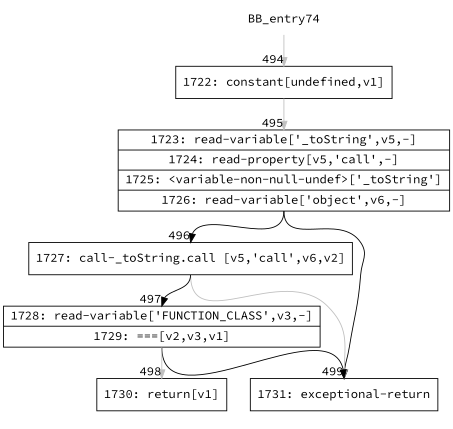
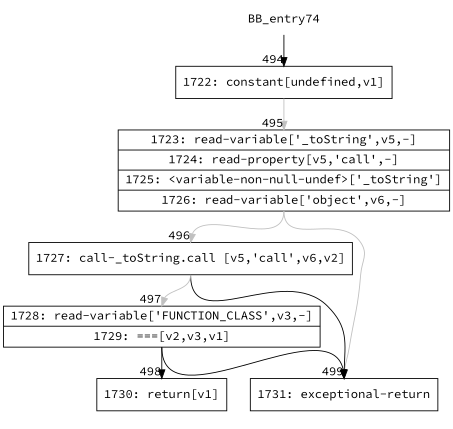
(284, 46) -> (284, 46)
(242, 227) -> (242, 227)
(363, 261) -> (363, 261)
(180, 289) -> (180, 289)
(287, 291) -> (287, 291)
(162, 364) -> (162, 364)
